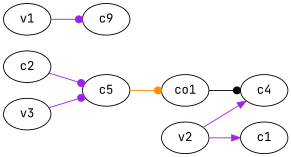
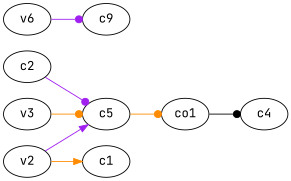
(27, 19) -> (27, 19)
(63, 103) -> (63, 114)
(221, 116) -> (63, 140)
(220, 138) -> (62, 162)
